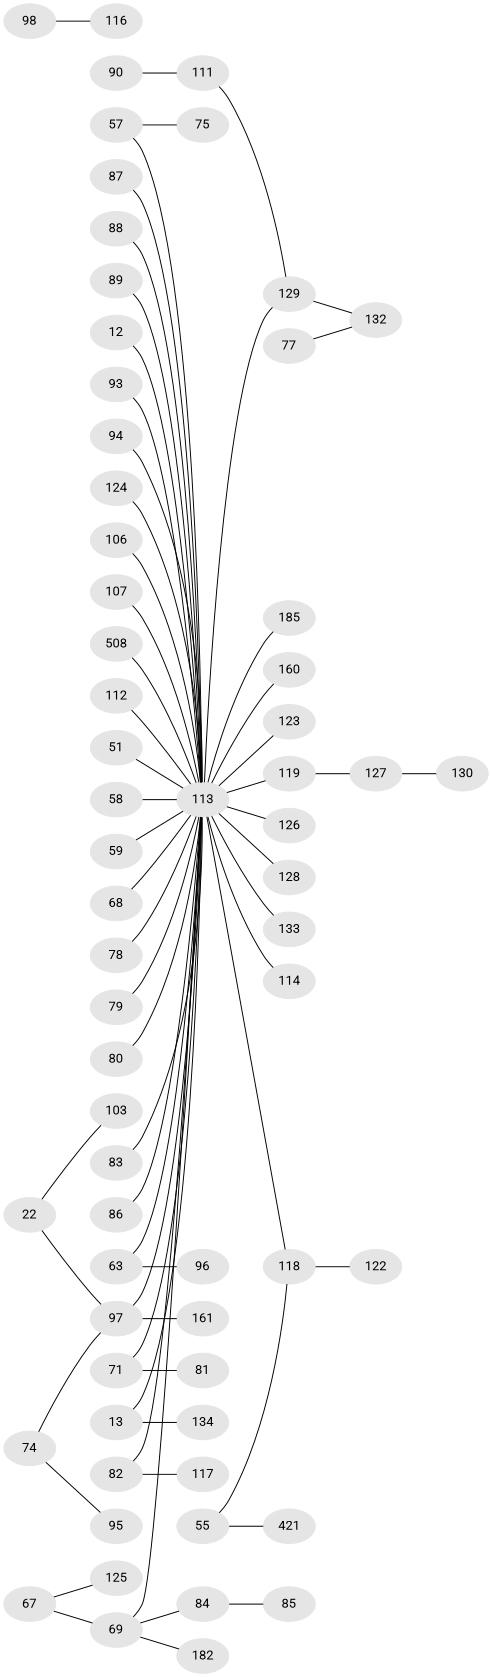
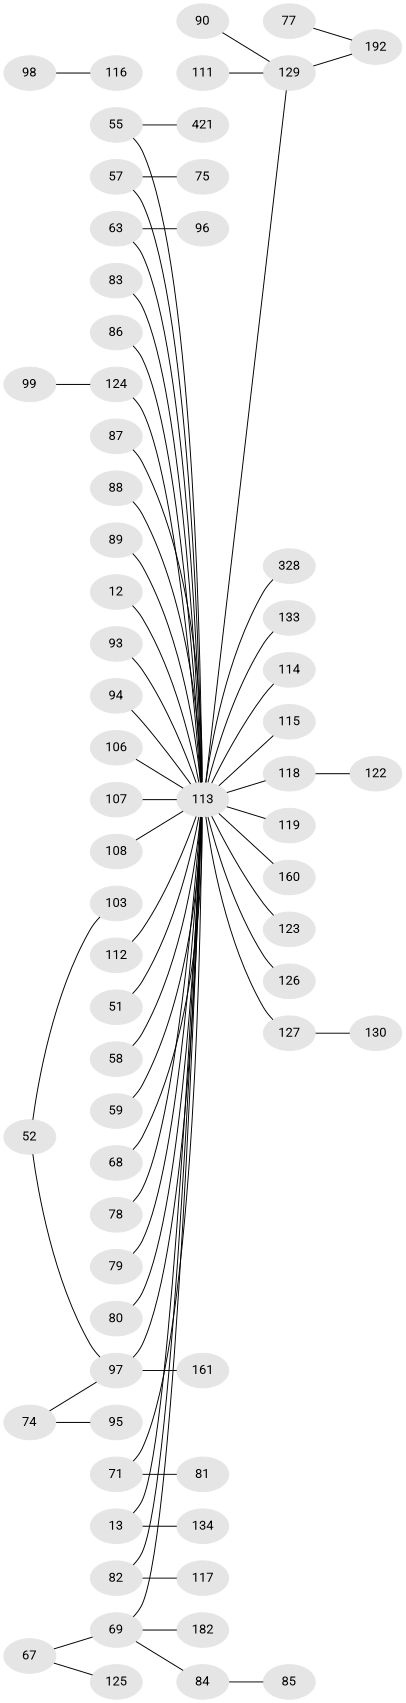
(160, 73) -> (246, 47)
(376, 320) -> (376, 47)
none -> (30, 384)
(289, 618) -> (289, 722)
(116, 644) -> (116, 852)
(333, 774) -> (228, 922)
(289, 877) -> (289, 566)
(30, 1215) -> (30, 1137)
(266, 1403) -> (184, 375)
